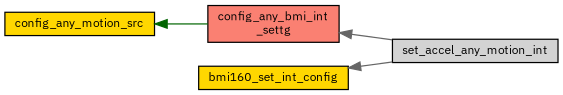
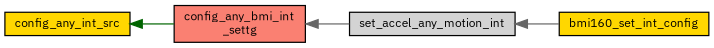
(80, 24) -> (67, 24)
(376, 64) -> (543, 24)
